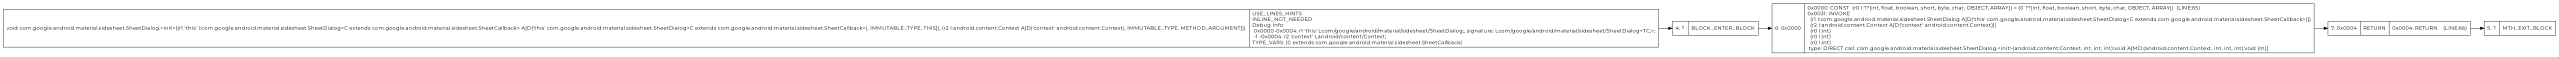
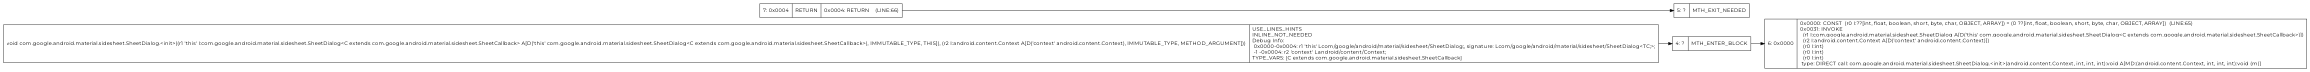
(1723, 28) -> (1720, 43)
(2319, 28) -> none
(2528, 28) -> (1719, 10)
